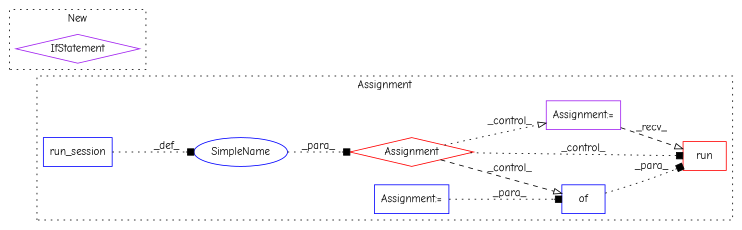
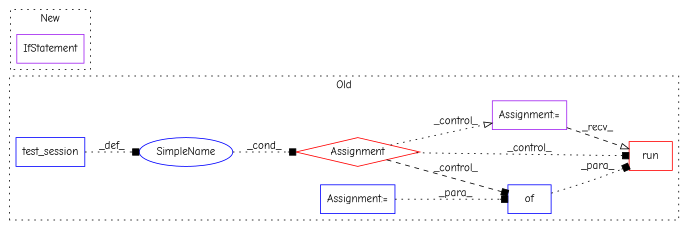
(78, 49) -> (50, 49)
(385, 85) -> (344, 85)
(319, 146) -> (264, 146)
(78, 152) -> (50, 152)
(497, 176) -> (443, 176)
